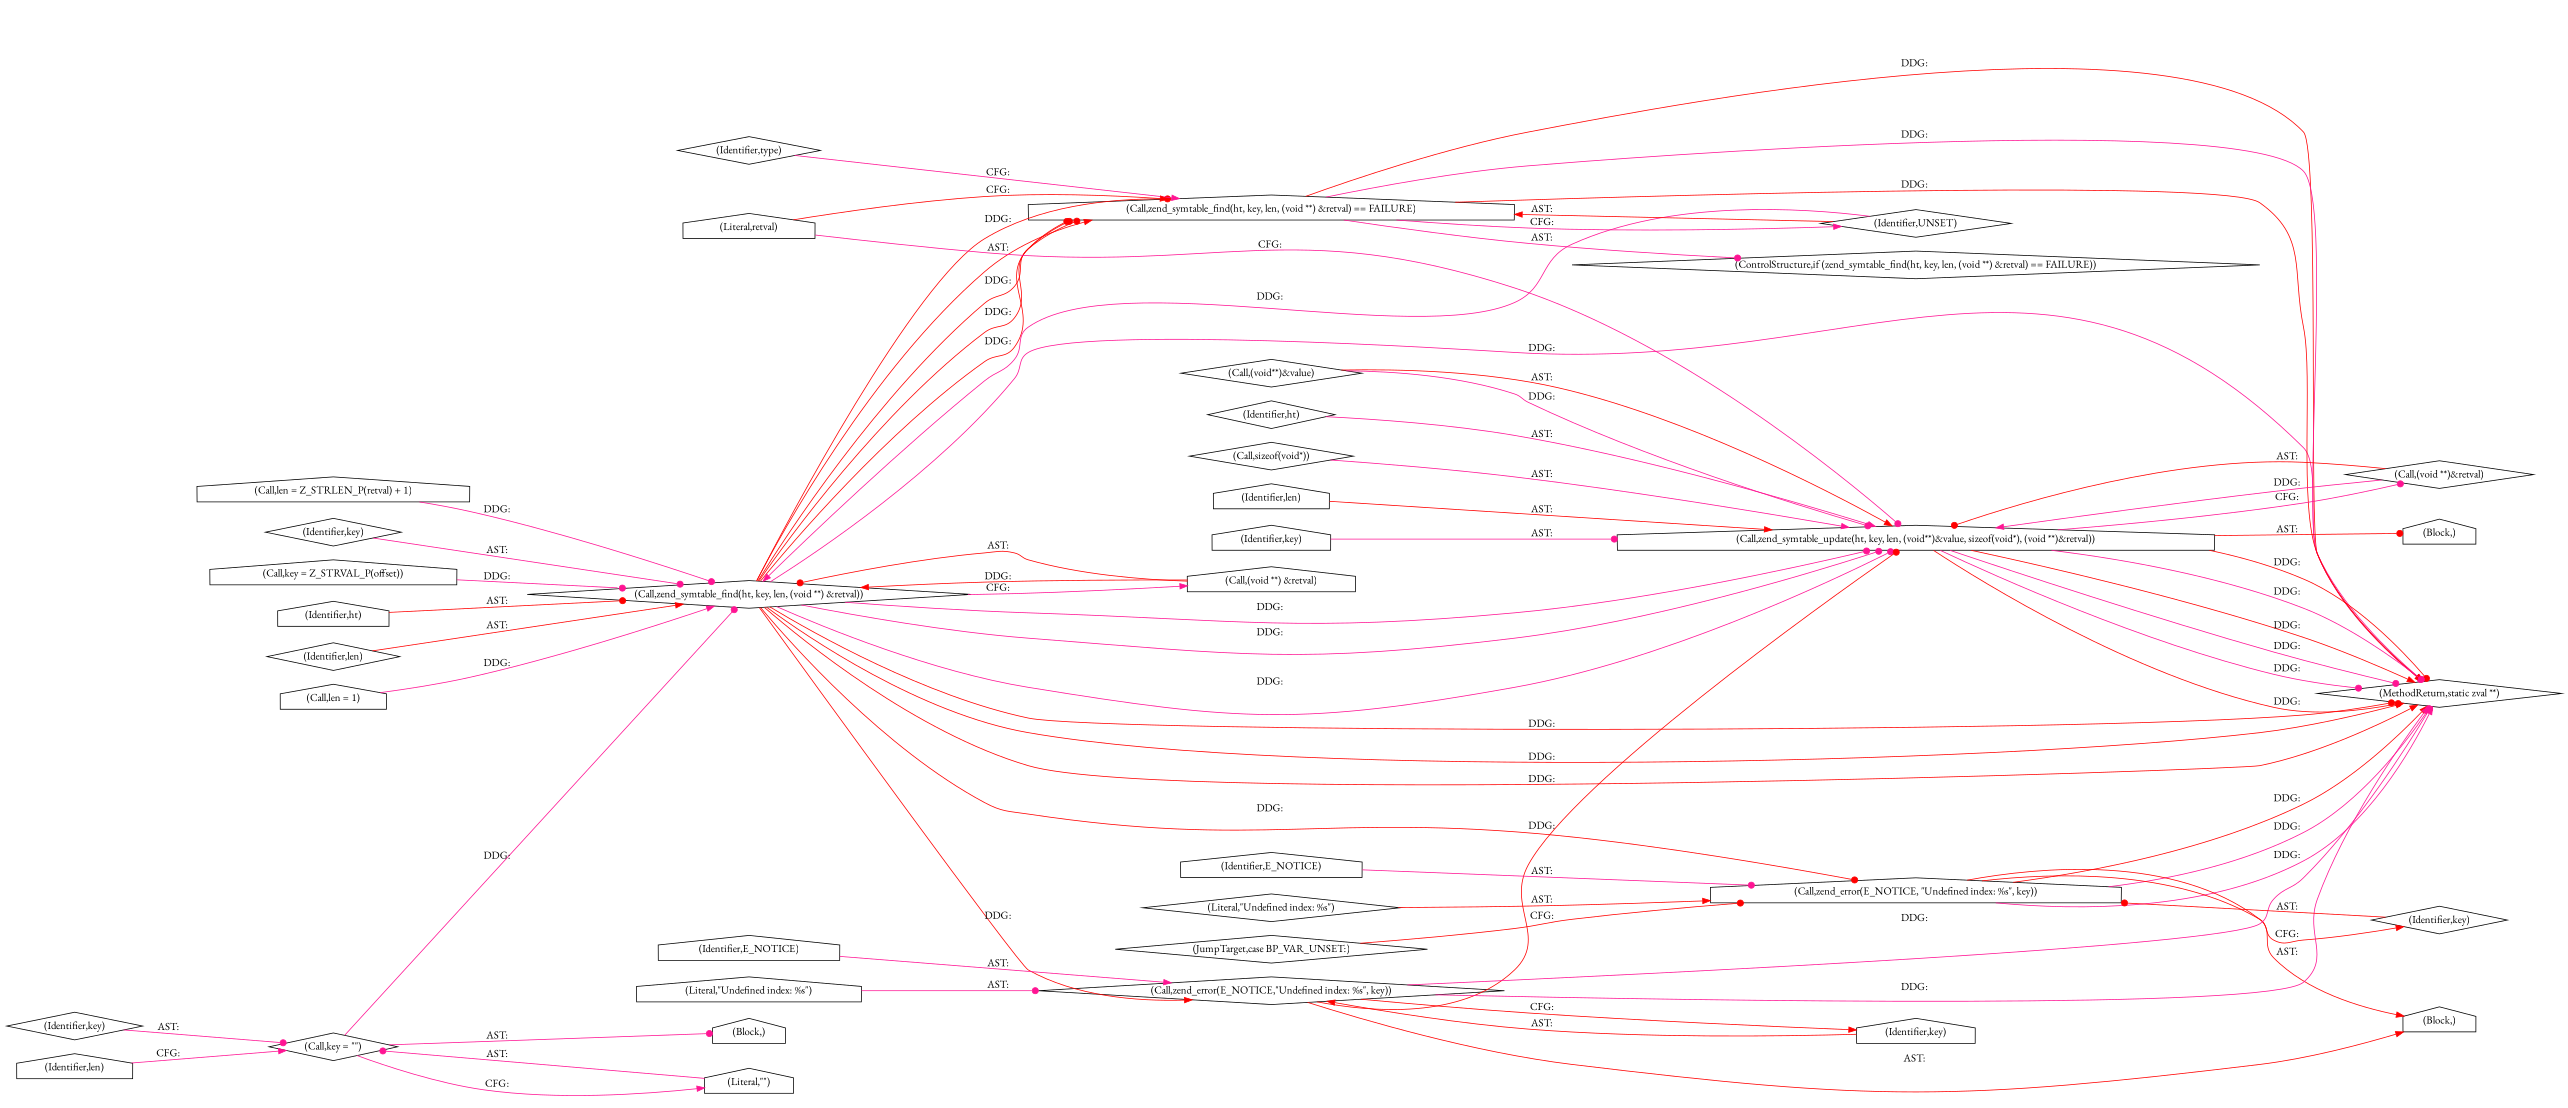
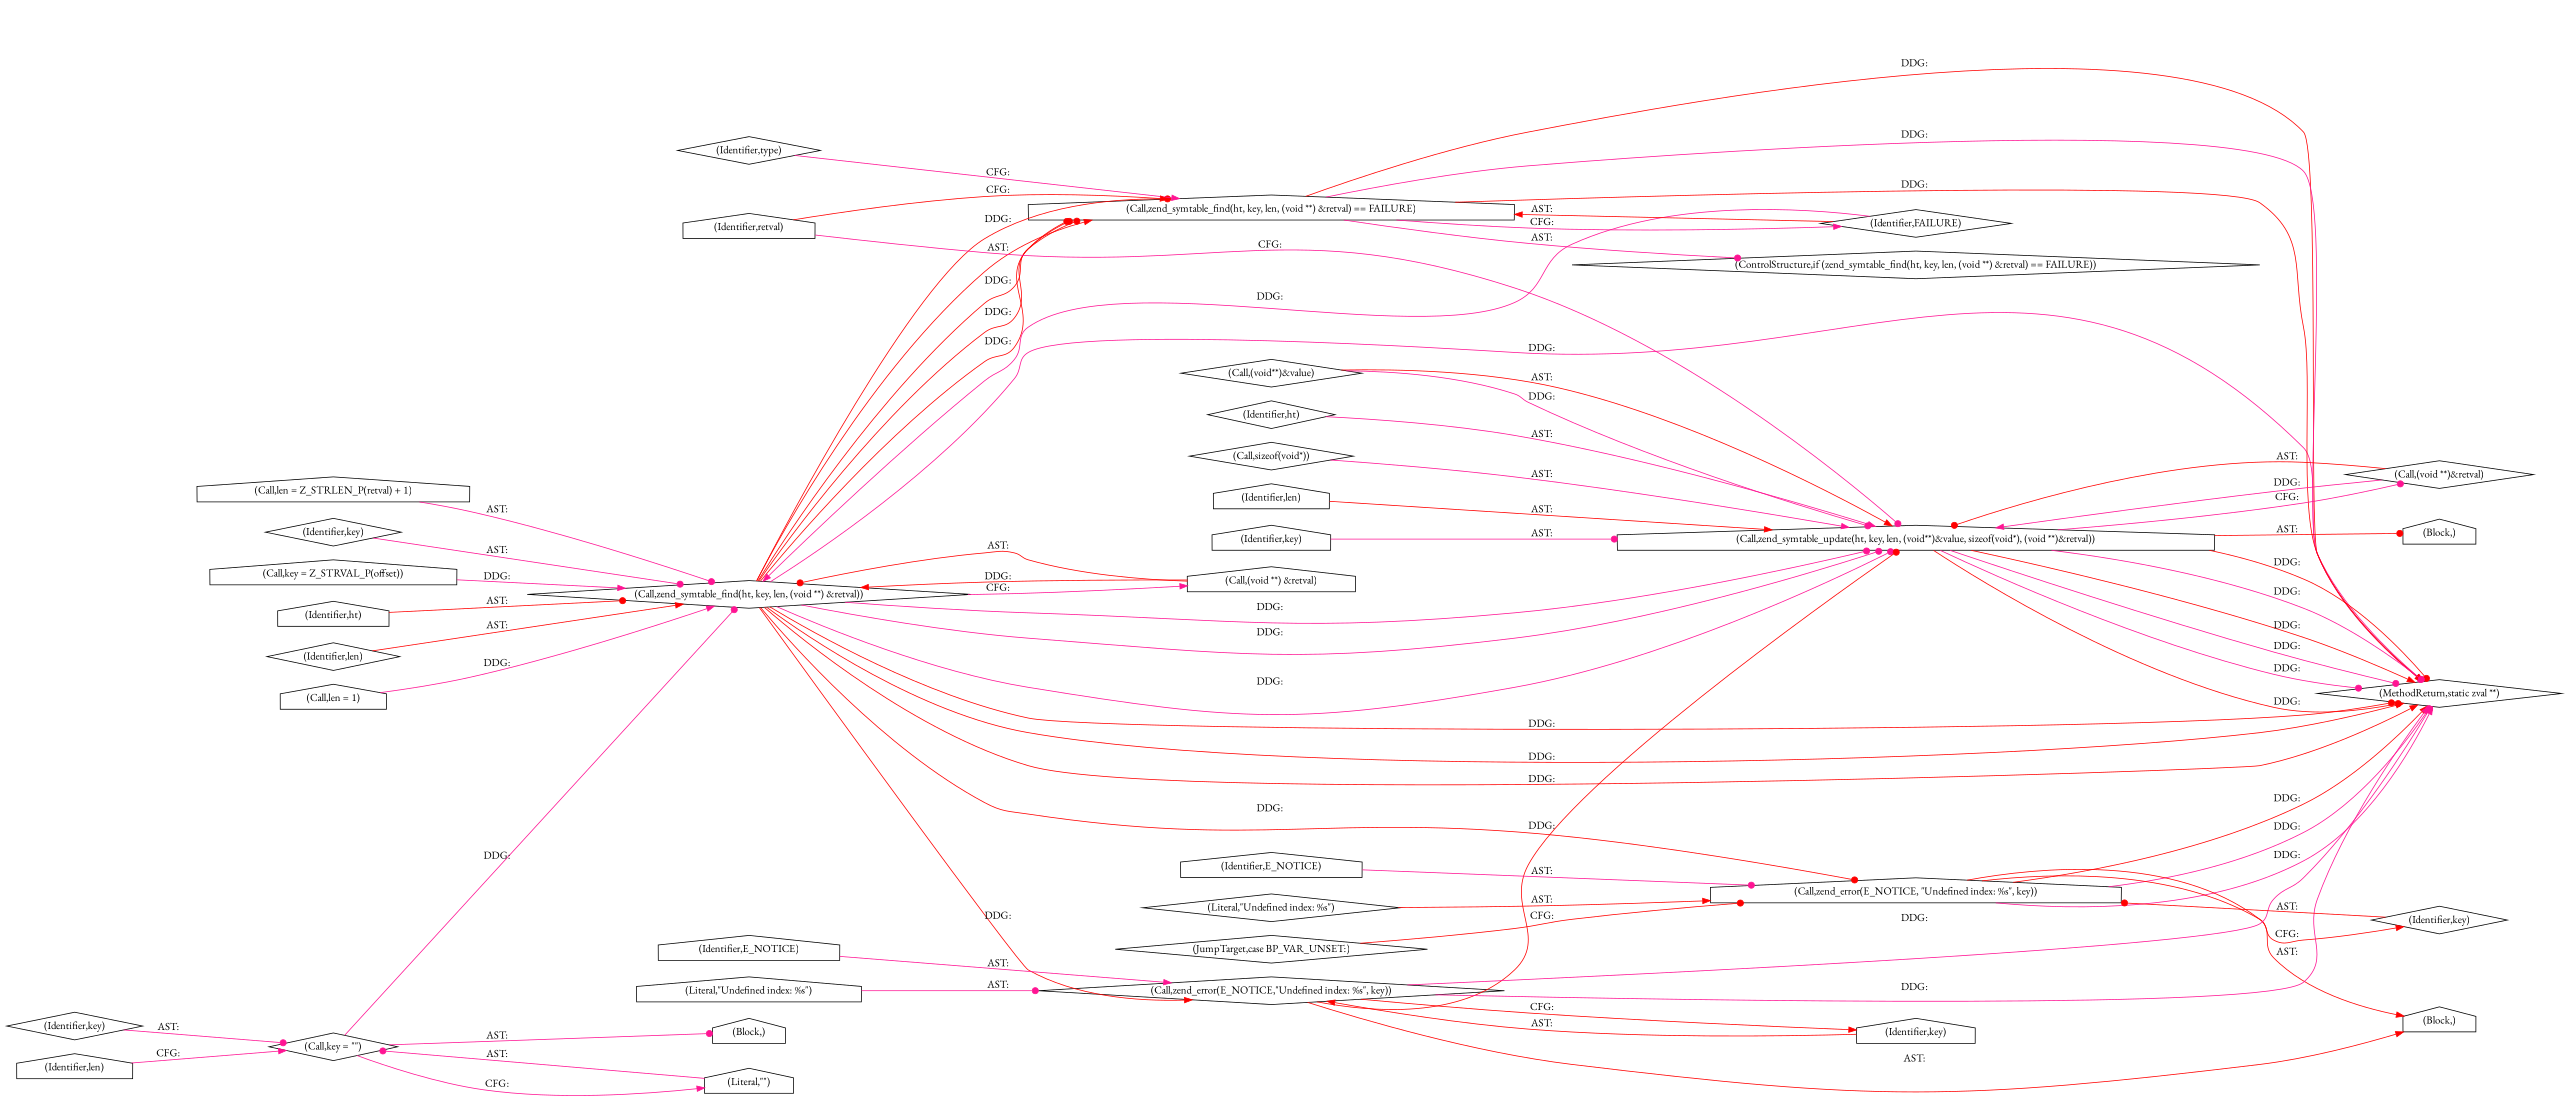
(1916, 223) -> (1916, 223)
(749, 227) -> (749, 227)
(499, 509) -> (499, 509)
(537, 584) -> (537, 584)
